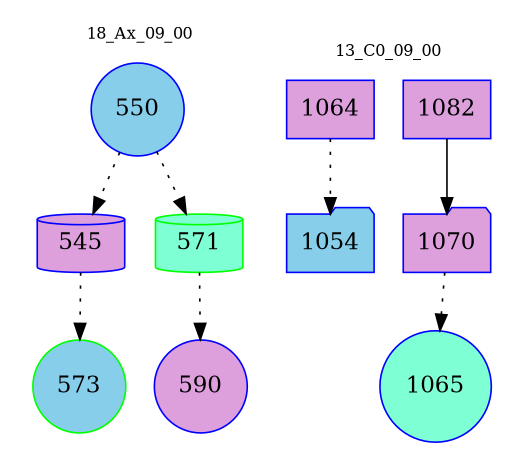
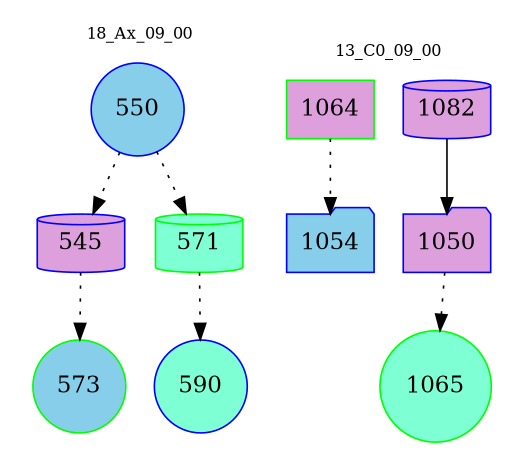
(330, 109) -> (330, 109)
(447, 109) -> (447, 109)
(447, 243) -> (447, 243)
(201, 386) -> (201, 386)
(436, 386) -> (436, 386)
